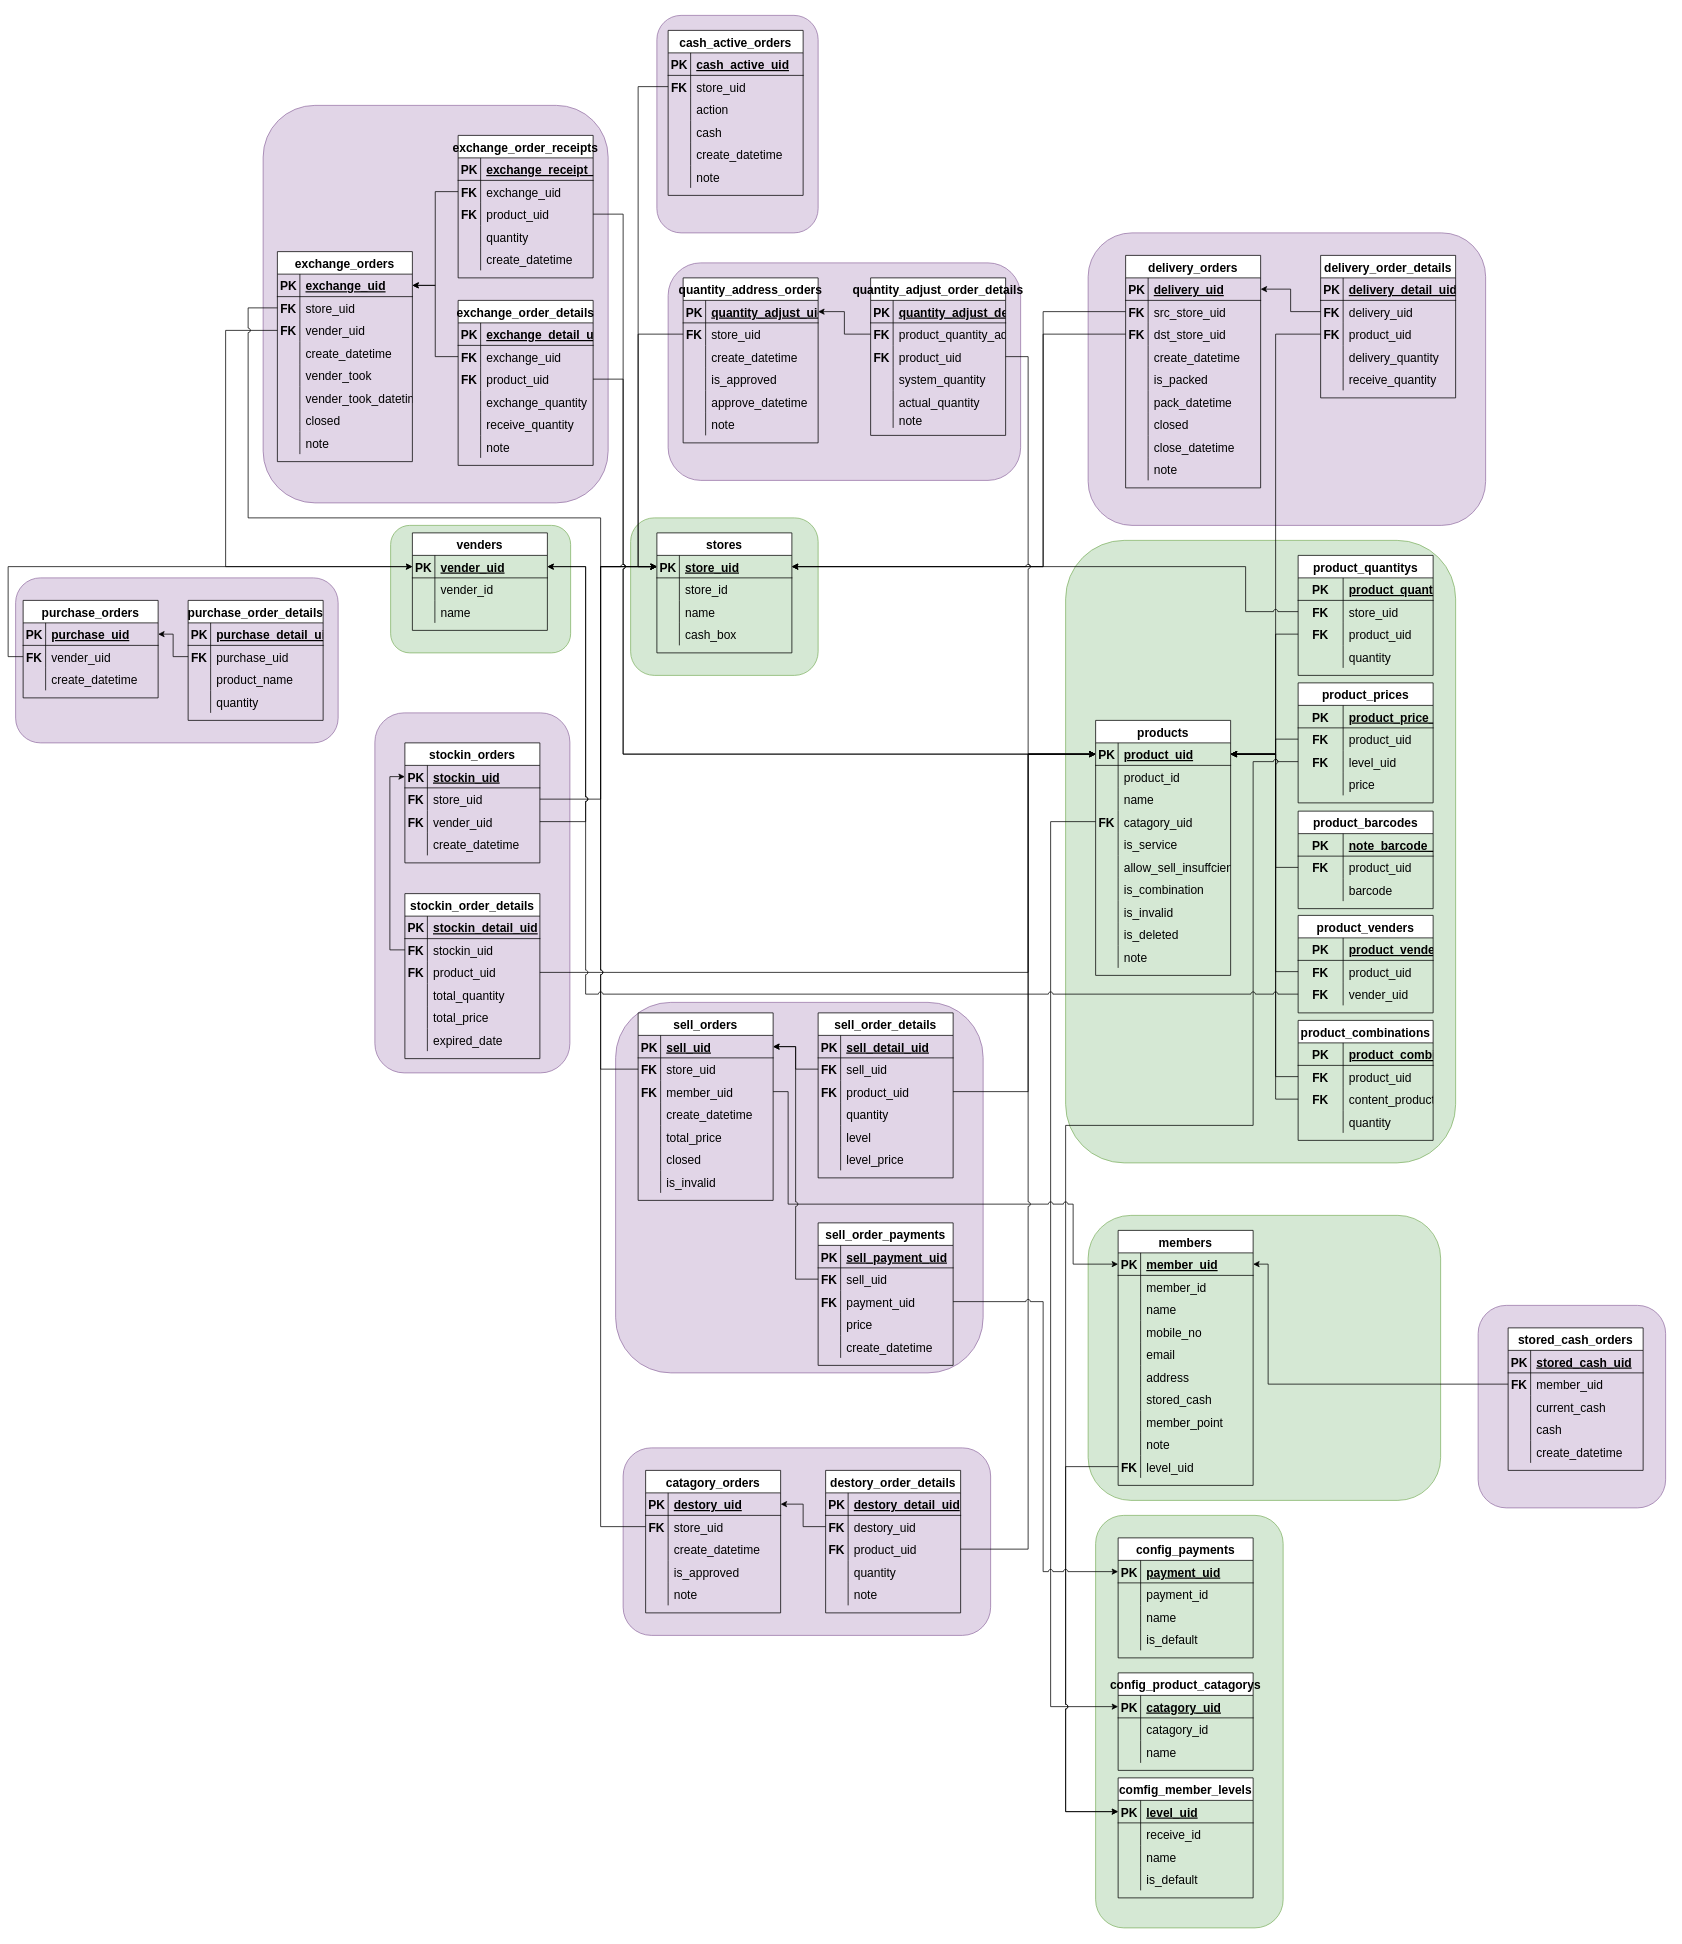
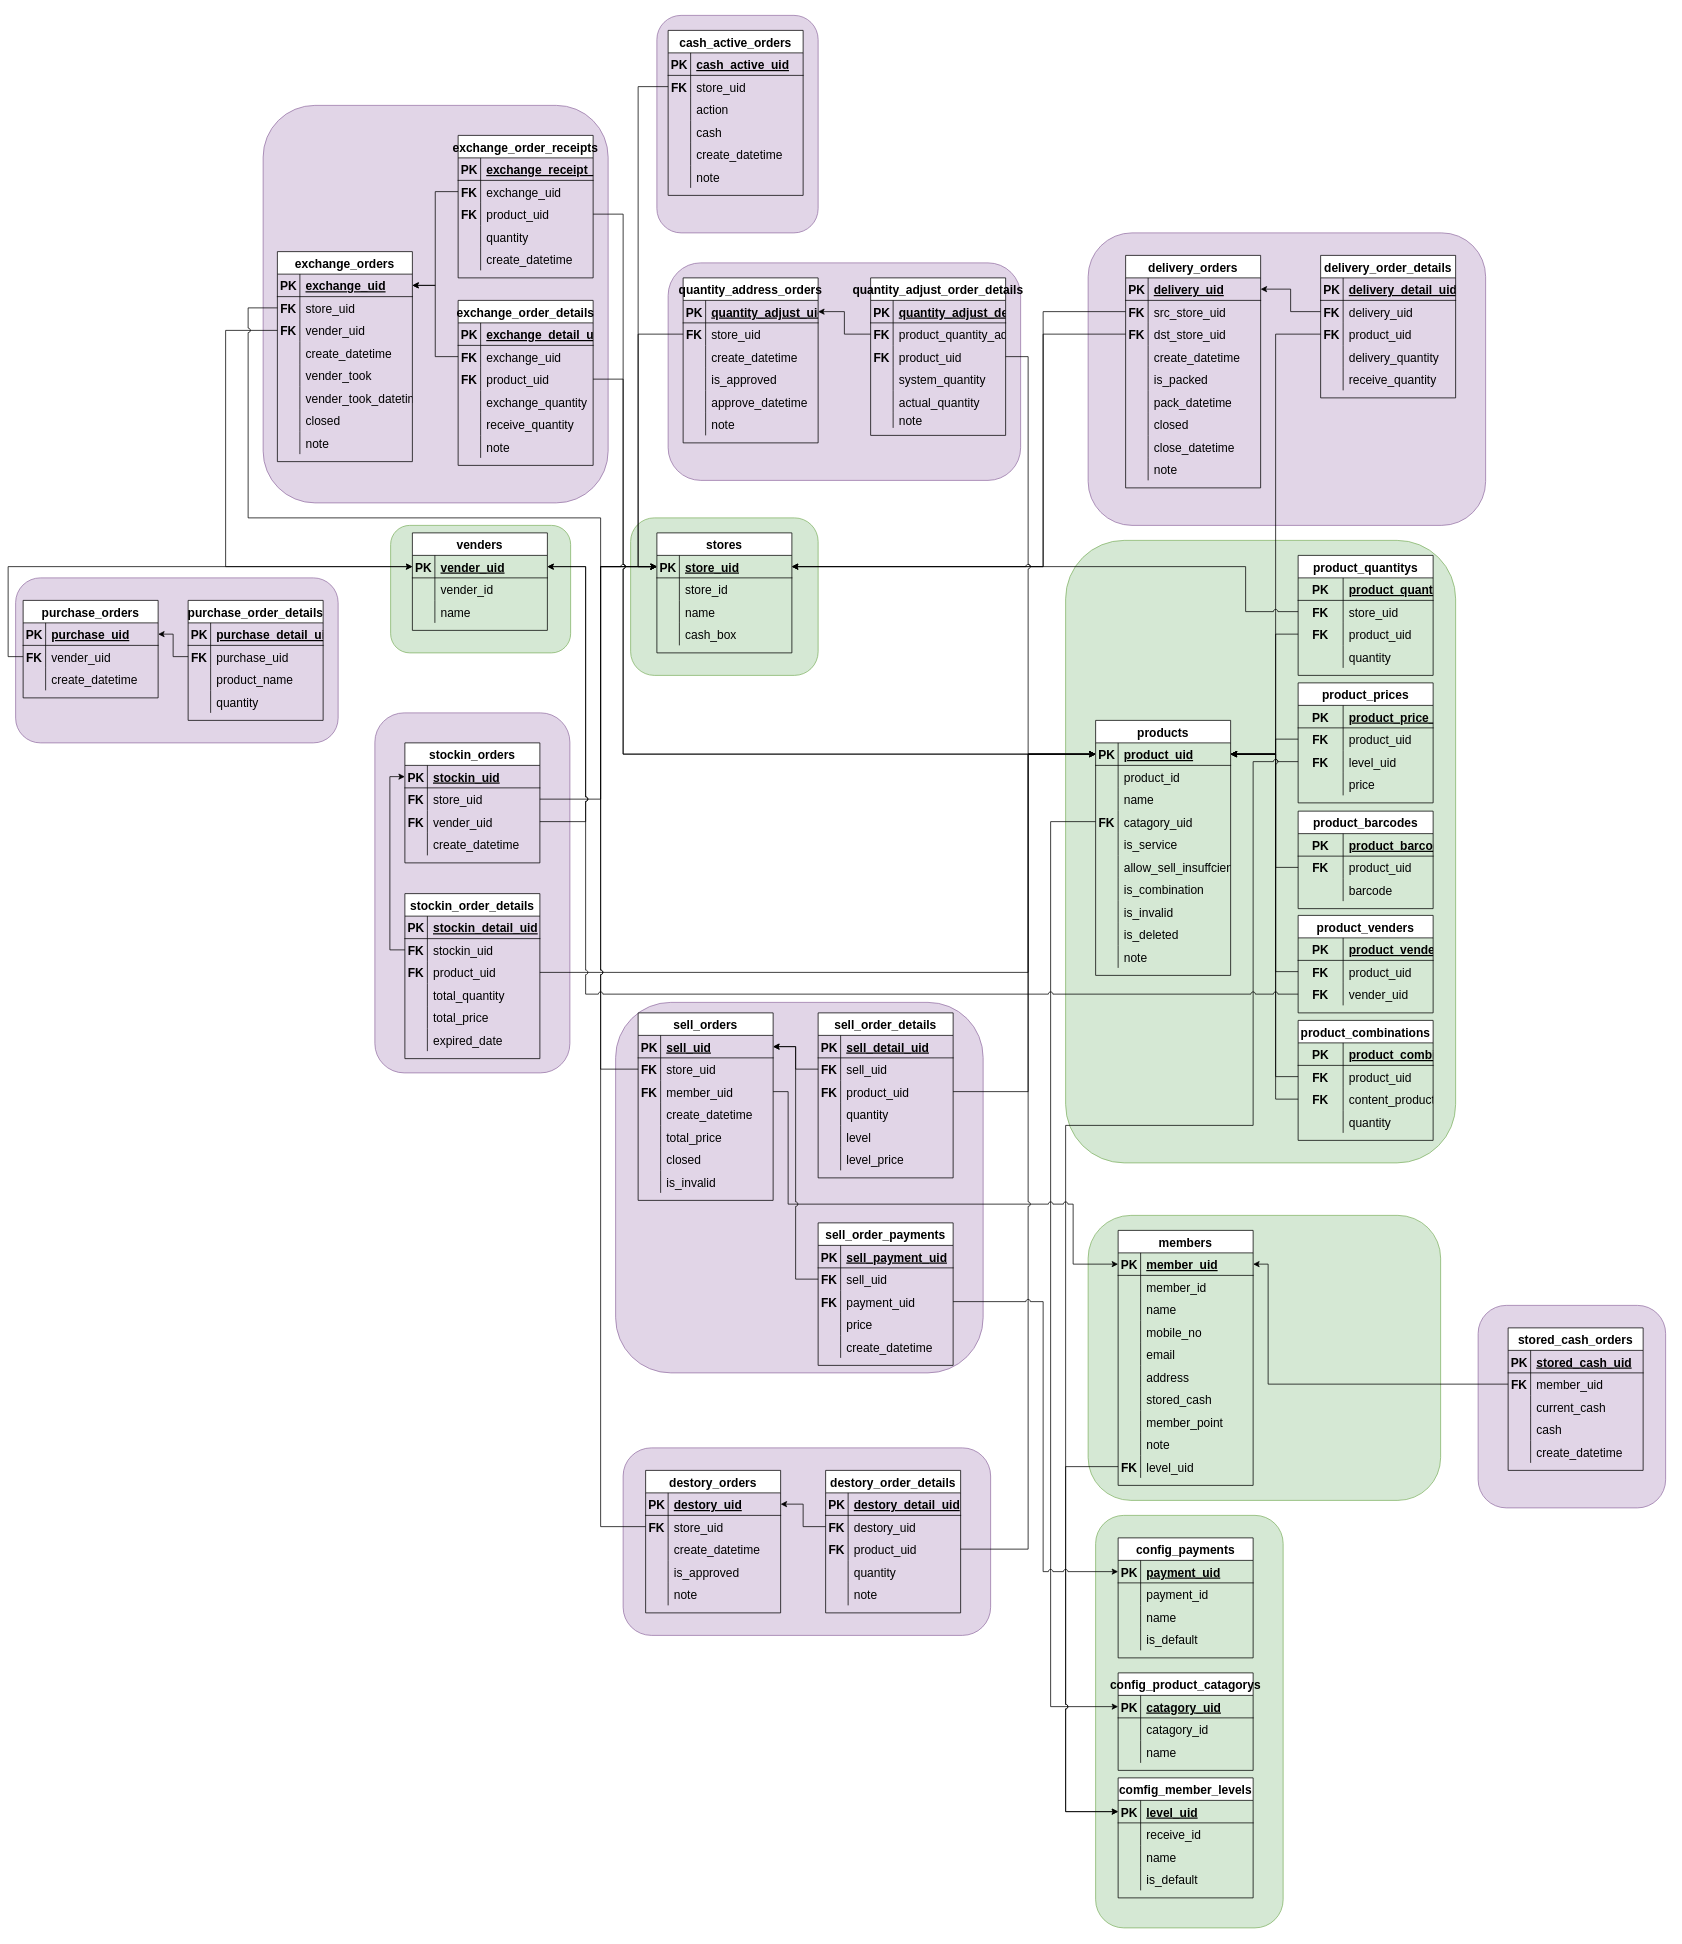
(1401, 846) -> (1411, 846)
(713, 1483) -> (713, 1483)
